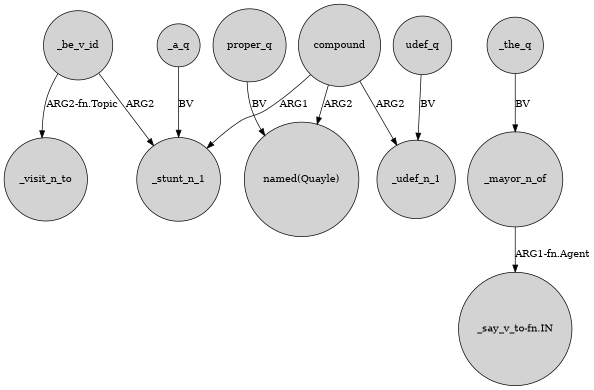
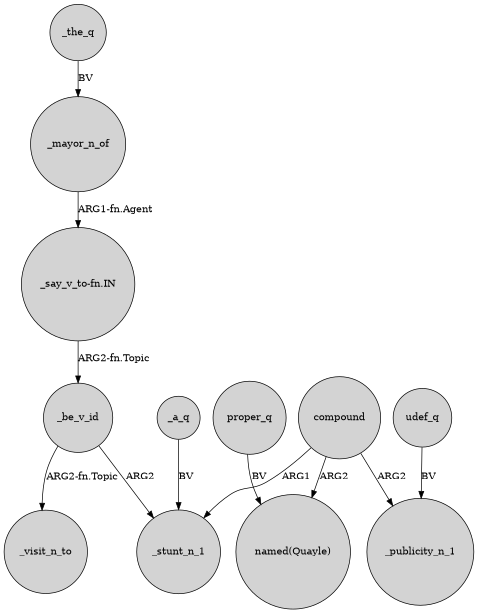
(416, 179) -> (420, 552)
none -> (78, 358)
